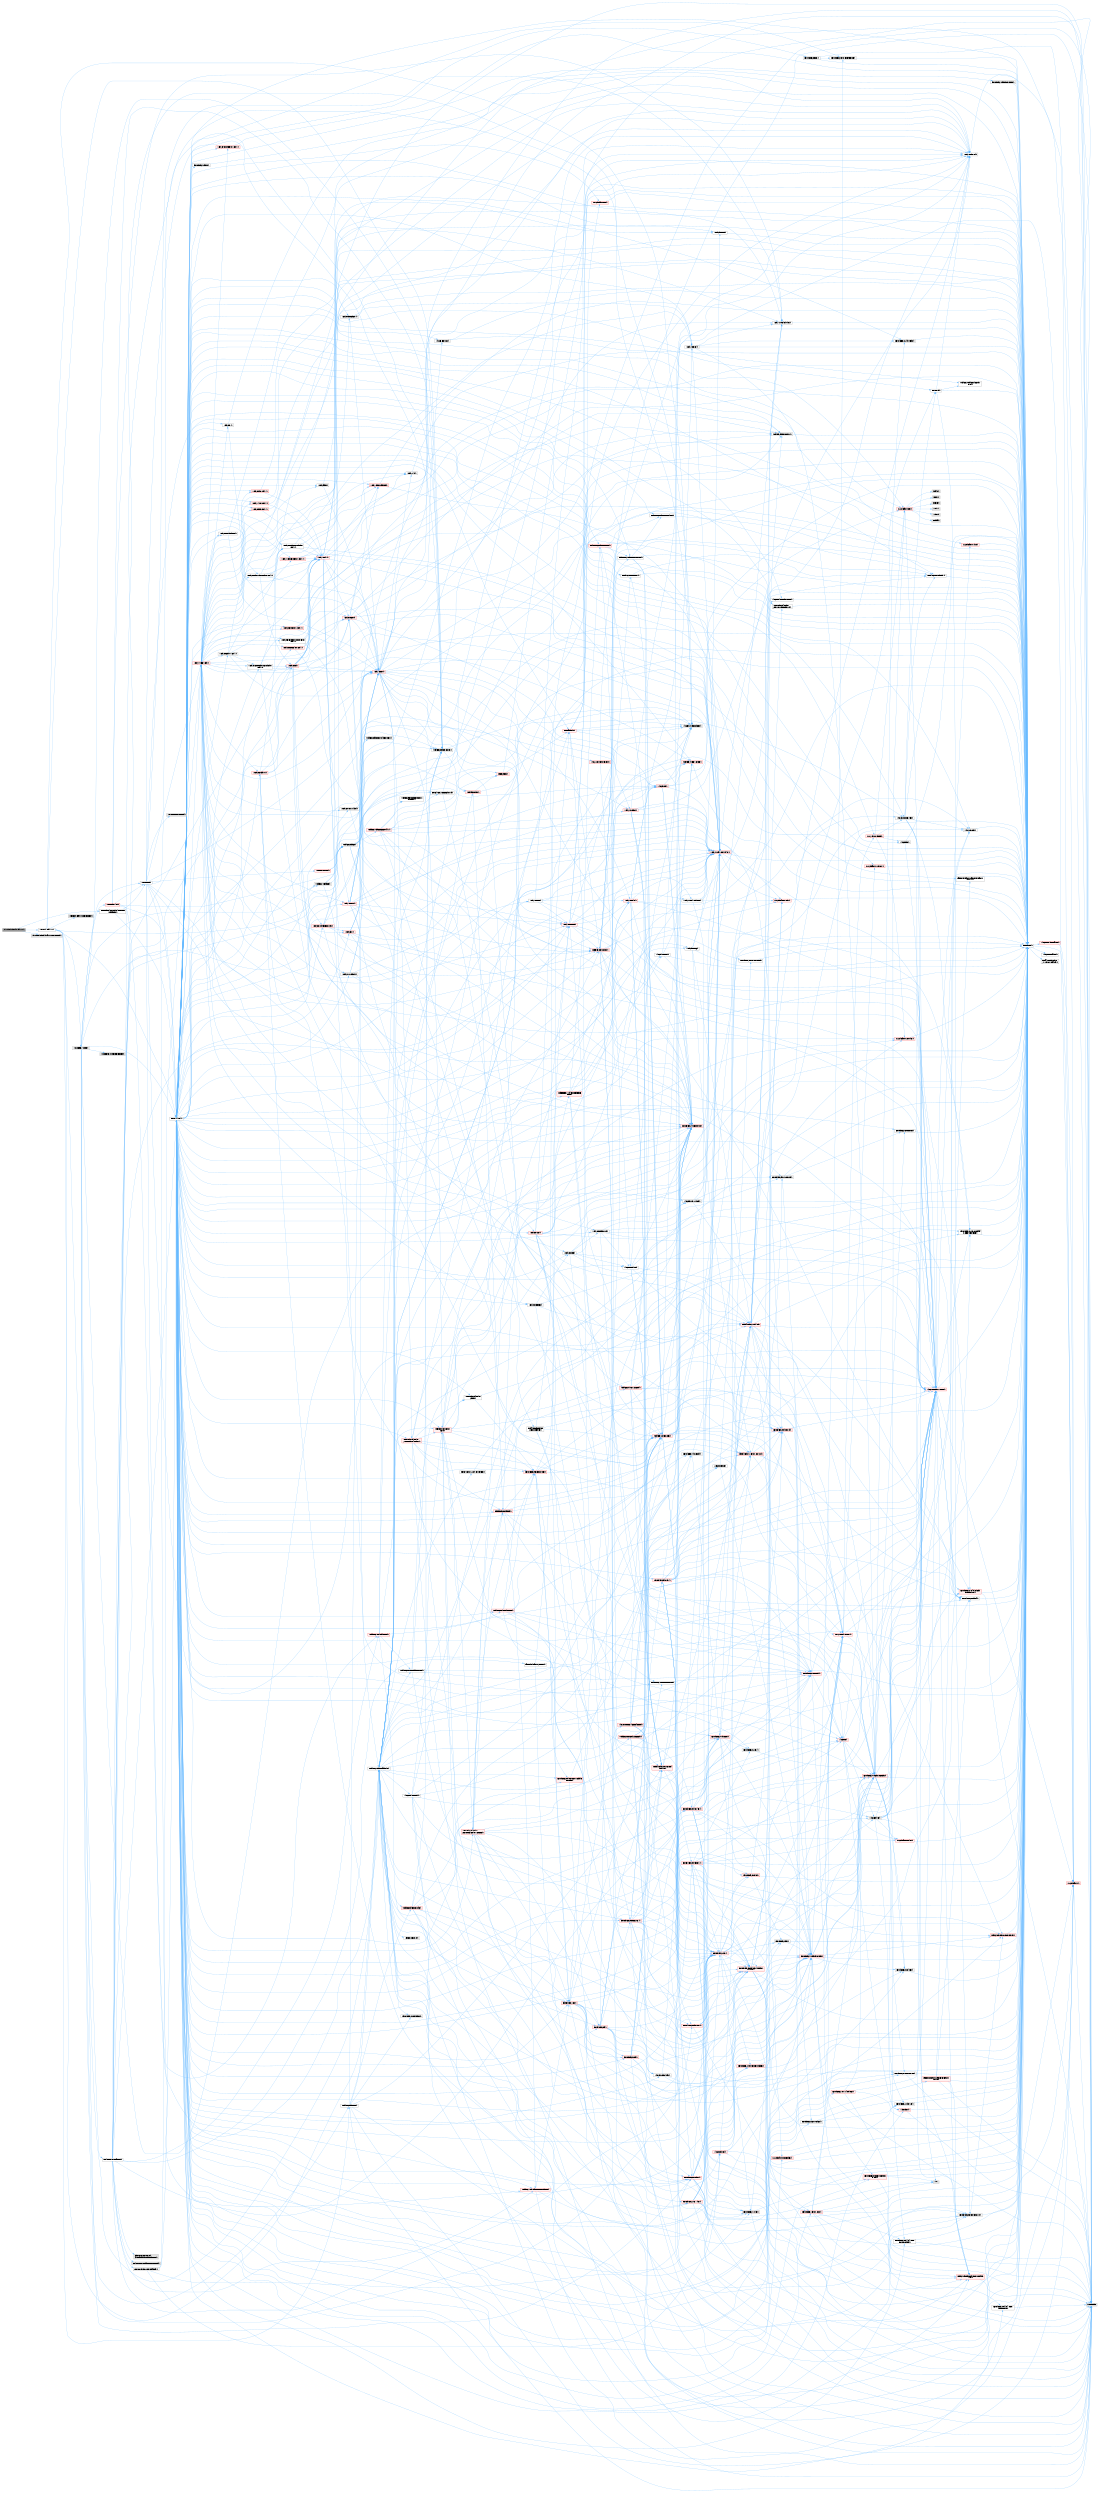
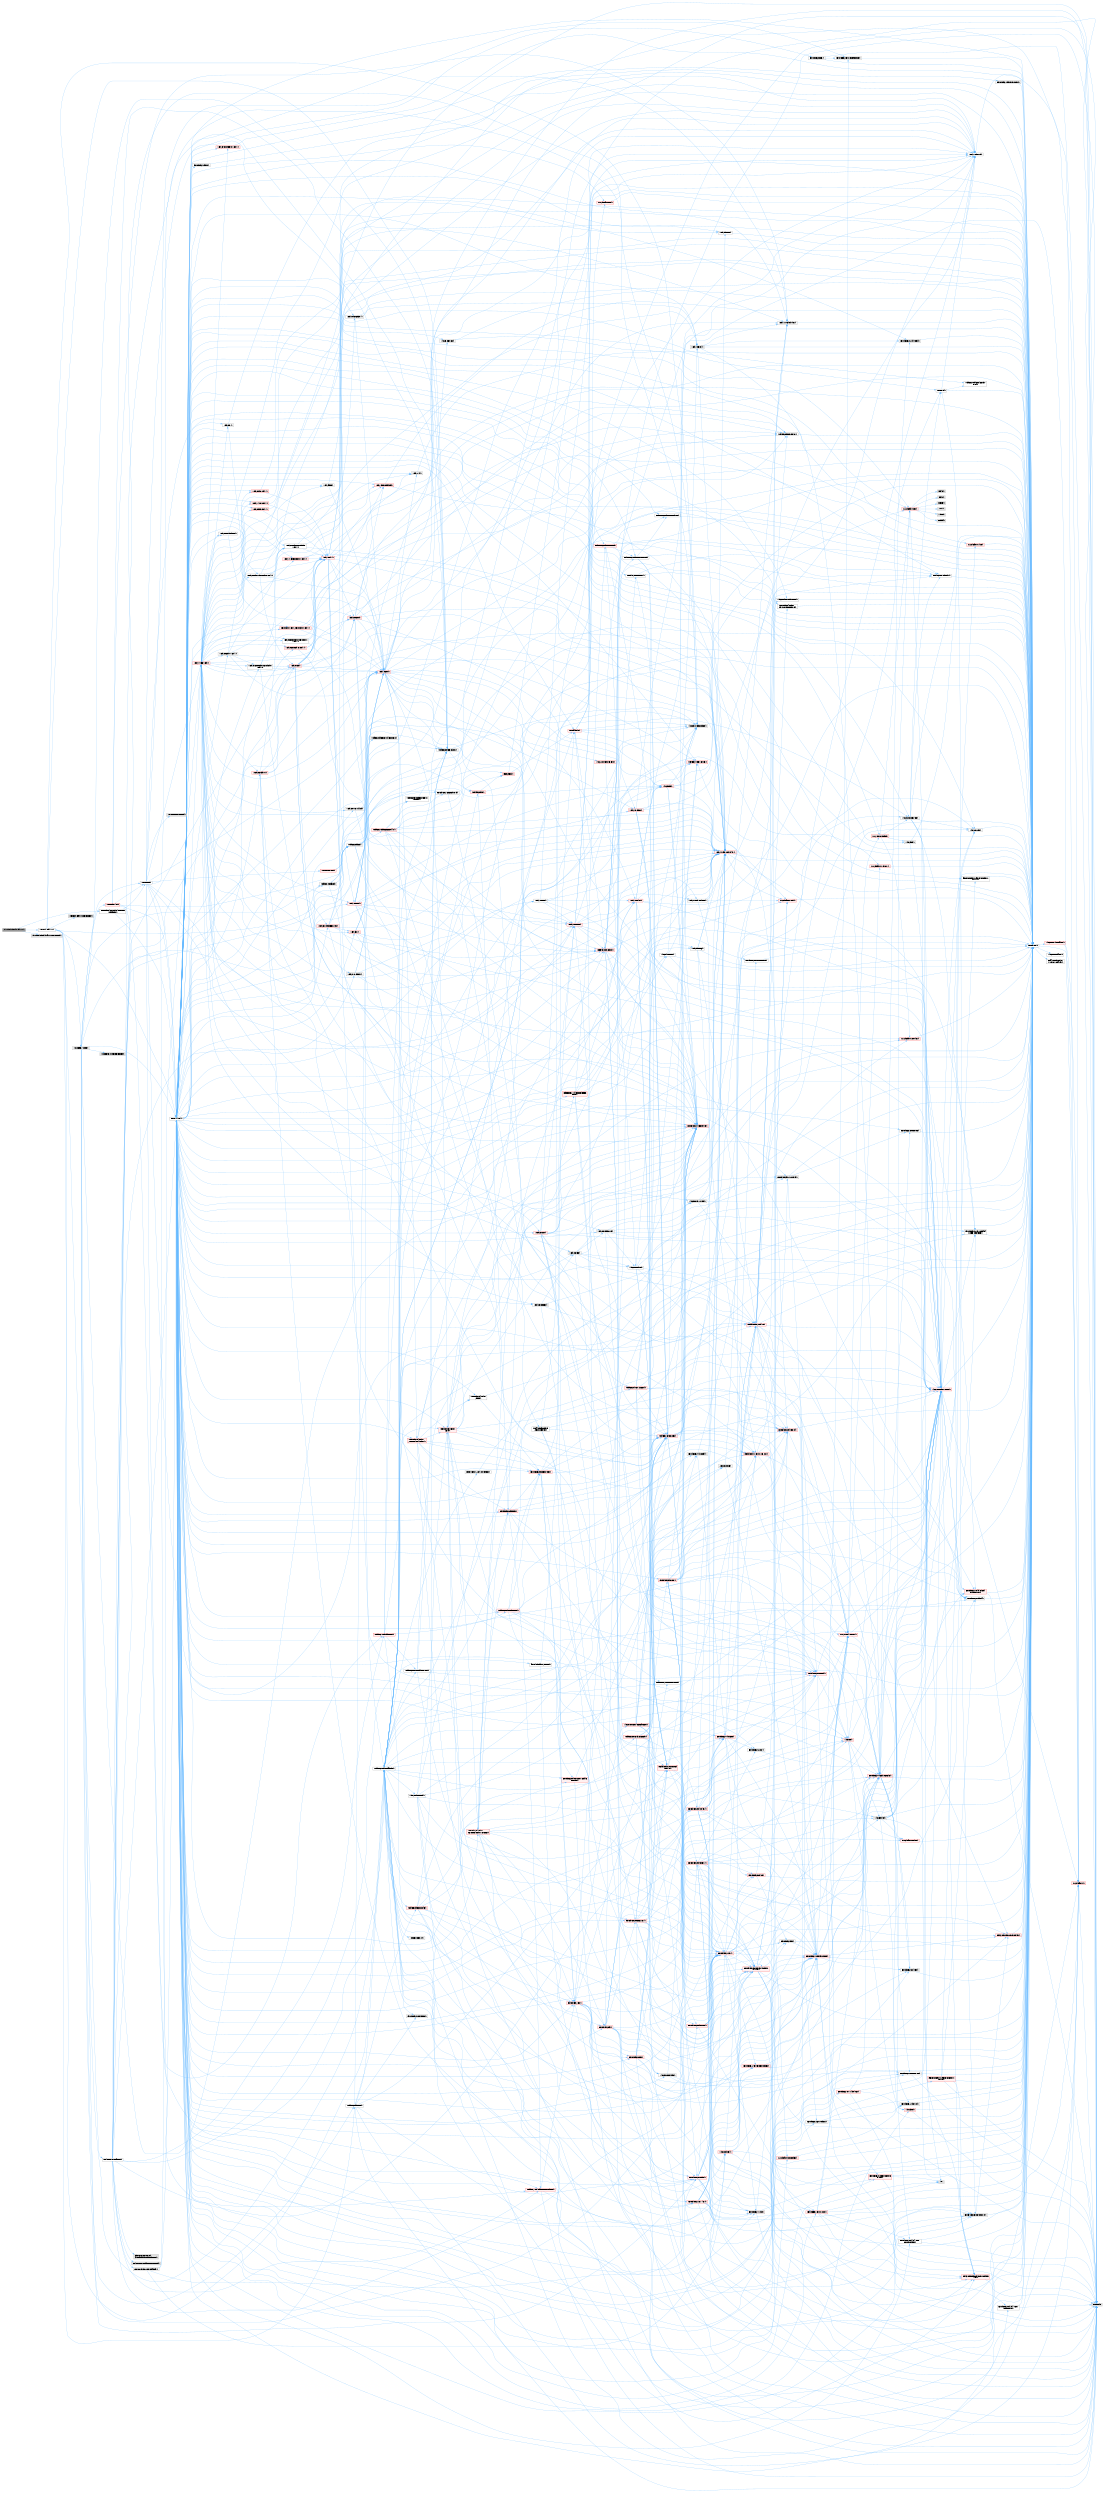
(293, 628) -> (295, 628)
